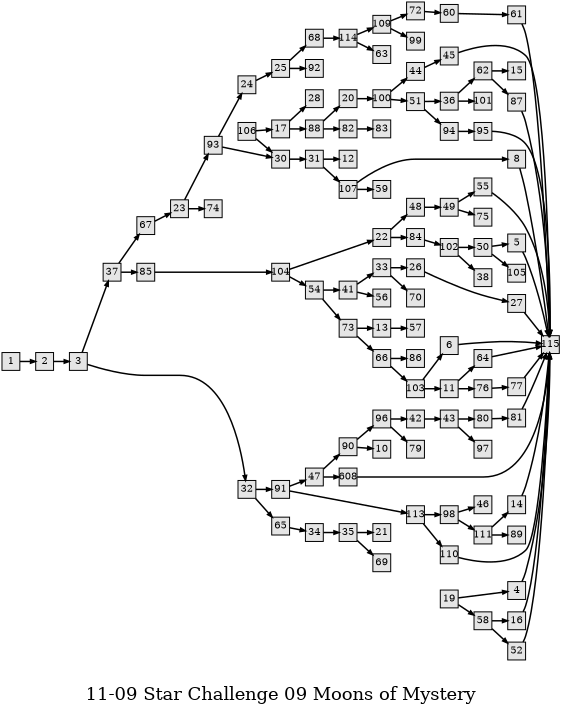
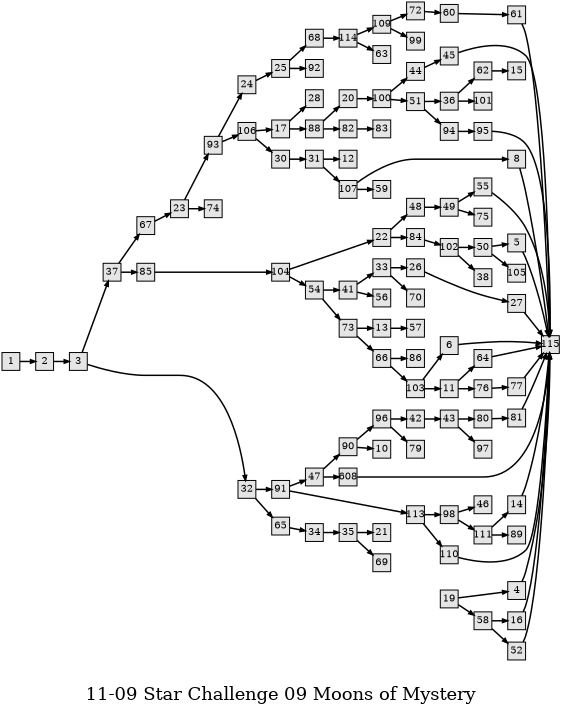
(517, 102) -> none
(244, 152) -> (228, 139)
